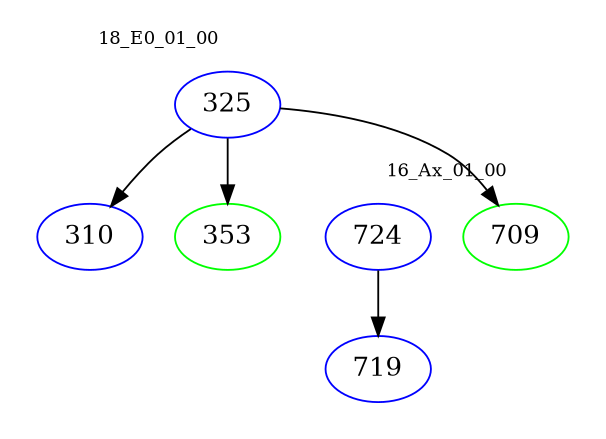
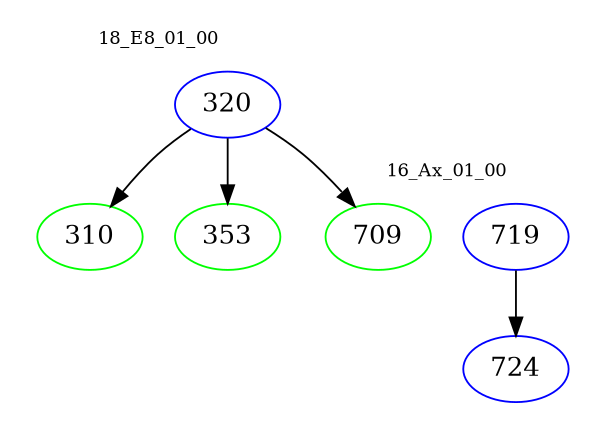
(159, 39) -> (159, 39)
(228, 105) -> (228, 105)
(90, 237) -> (90, 237)
(378, 294) -> (516, 294)
